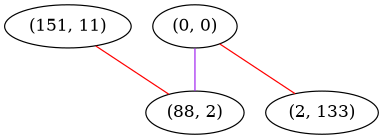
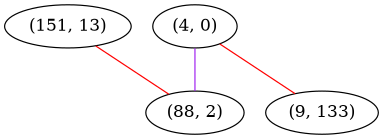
(68, 26) -> (68, 26)
(195, 26) -> (195, 26)
(322, 113) -> (322, 113)
